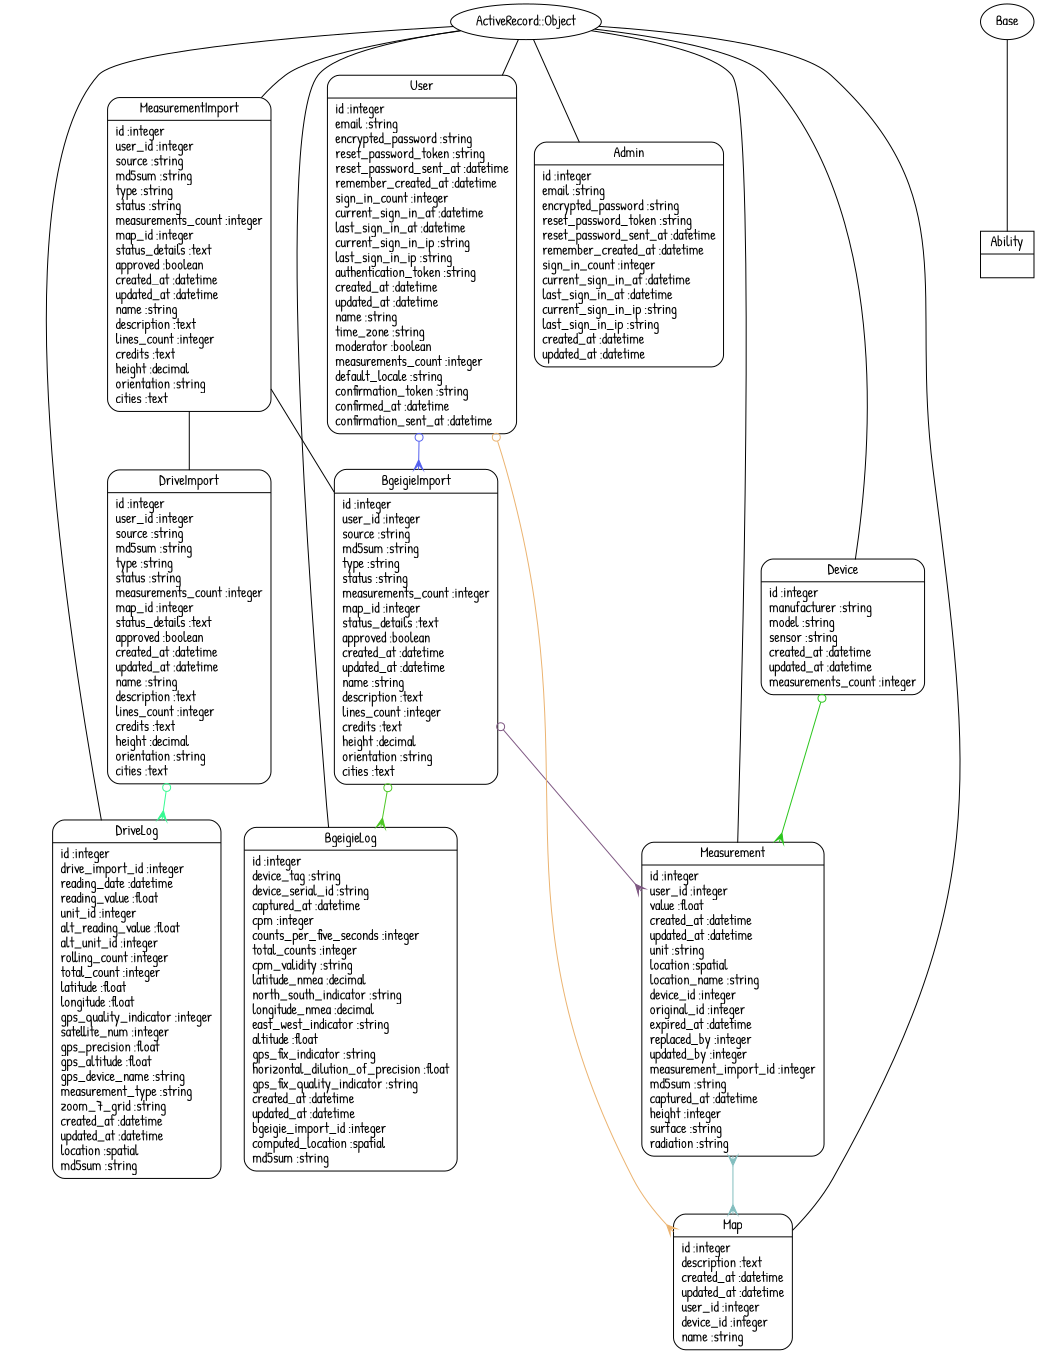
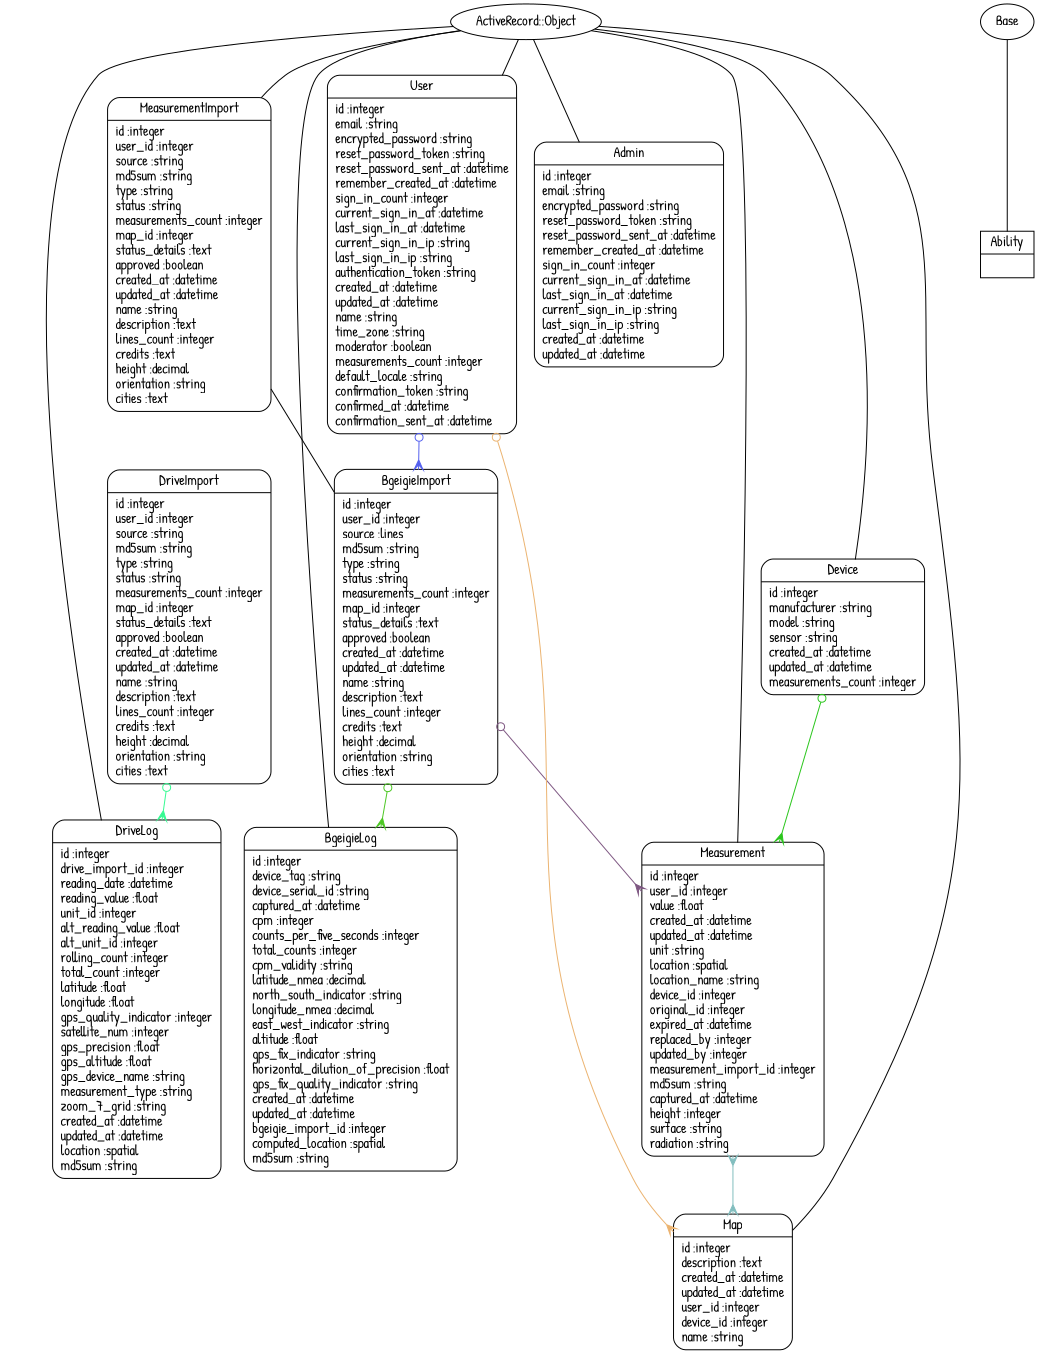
(189, 441) -> none
(376, 534) -> (373, 534)
